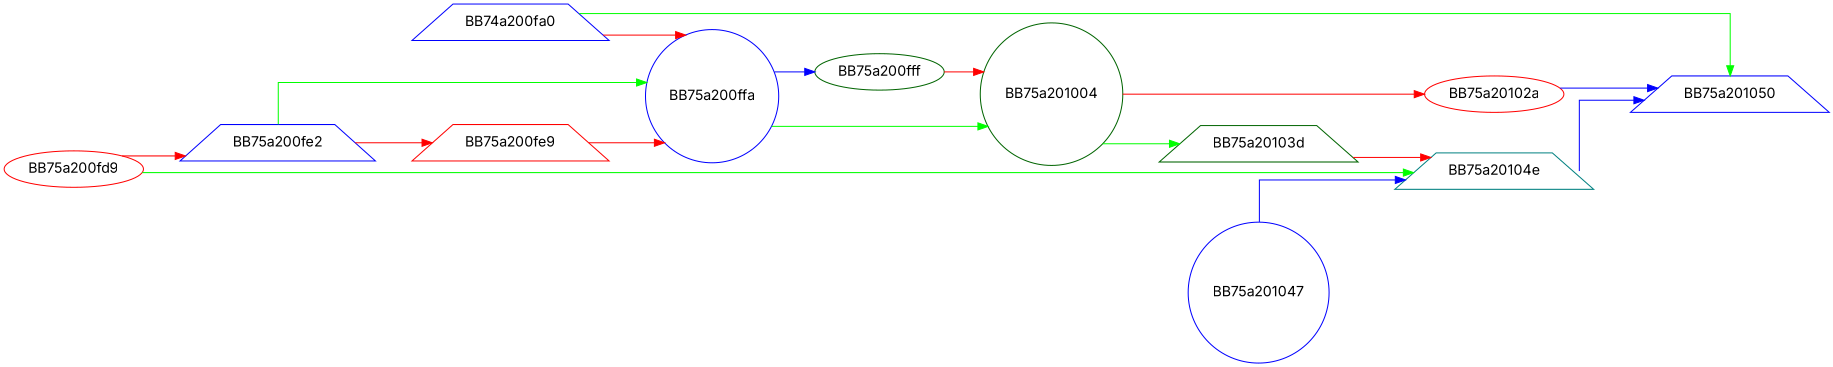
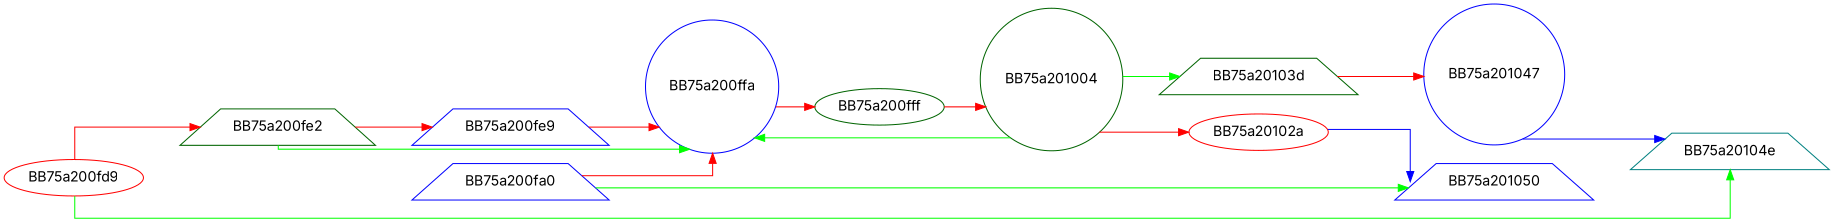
(511, 22) -> (511, 182)
(790, 72) -> (790, 107)
(1579, 108) -> none
(875, 126) -> (888, 138)
(278, 143) -> (278, 127)
(511, 143) -> (511, 127)
(1387, 157) -> (1376, 76)
